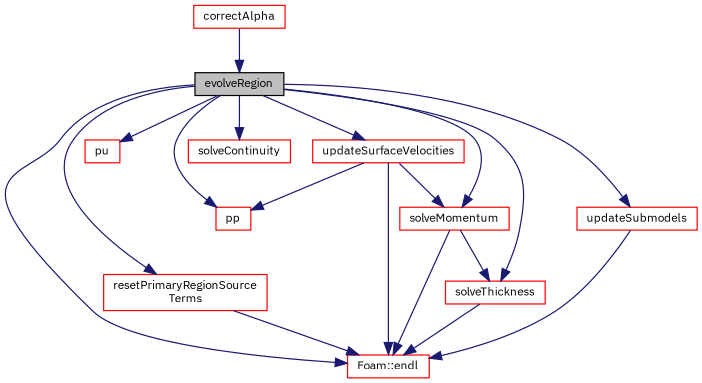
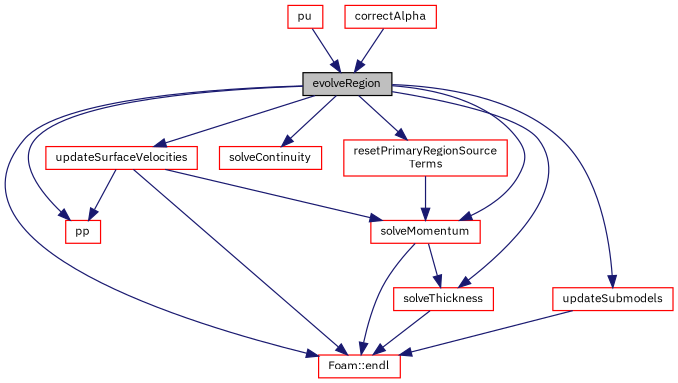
(174, 116) -> (323, 45)
(290, 331) -> (426, 192)
